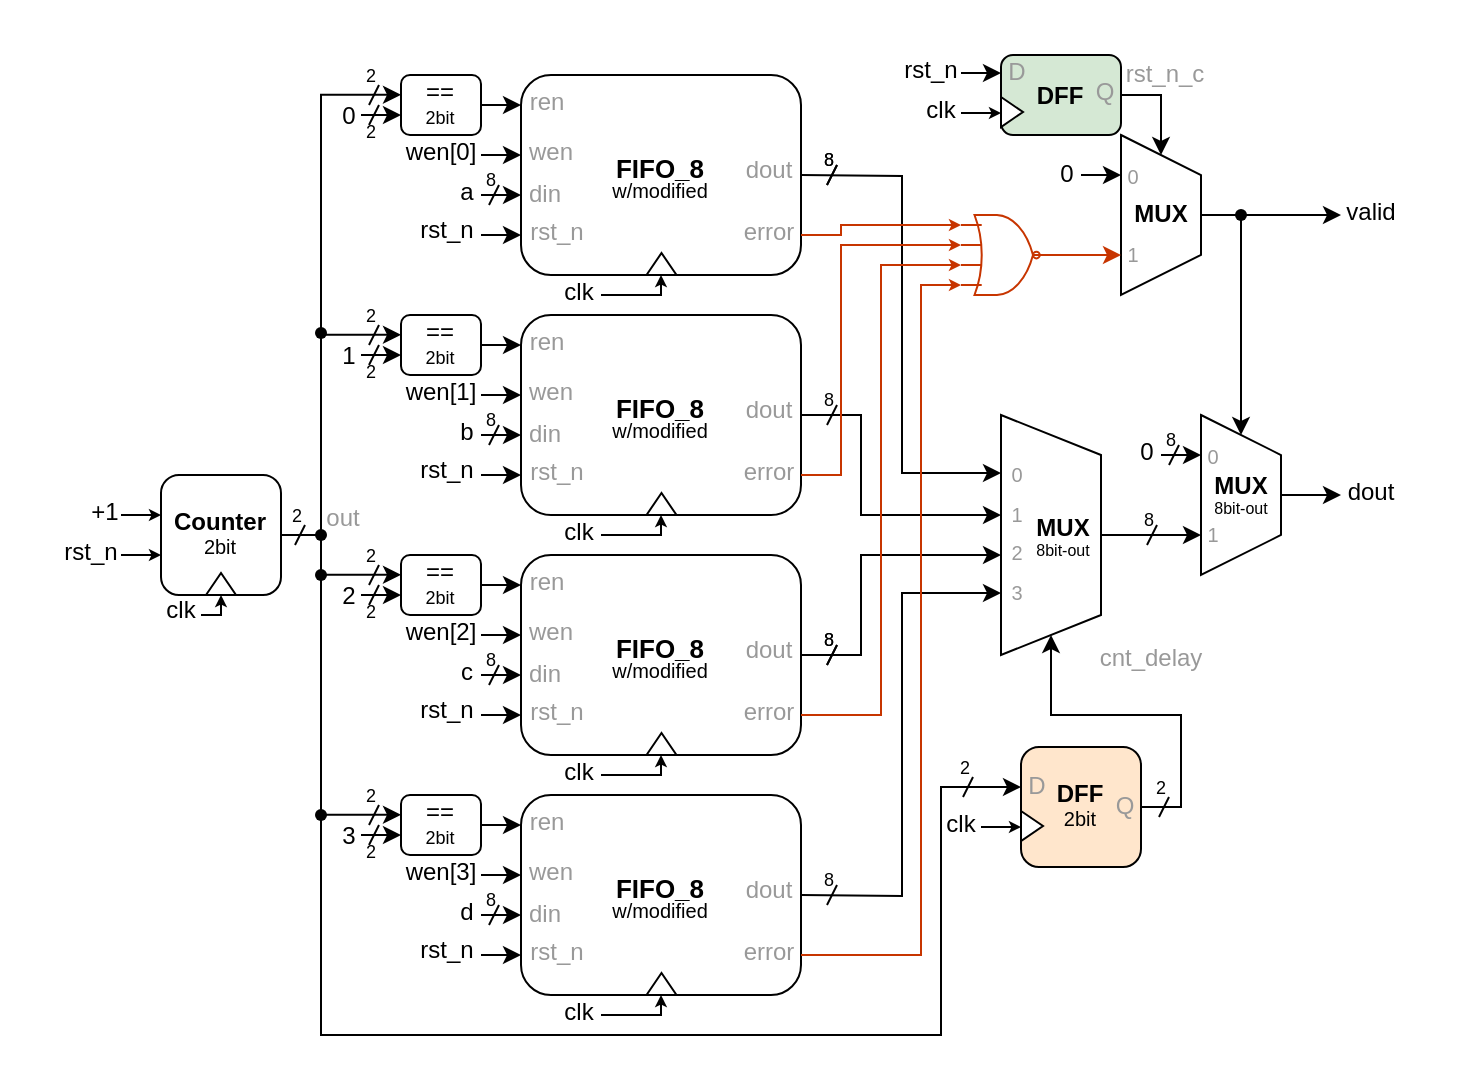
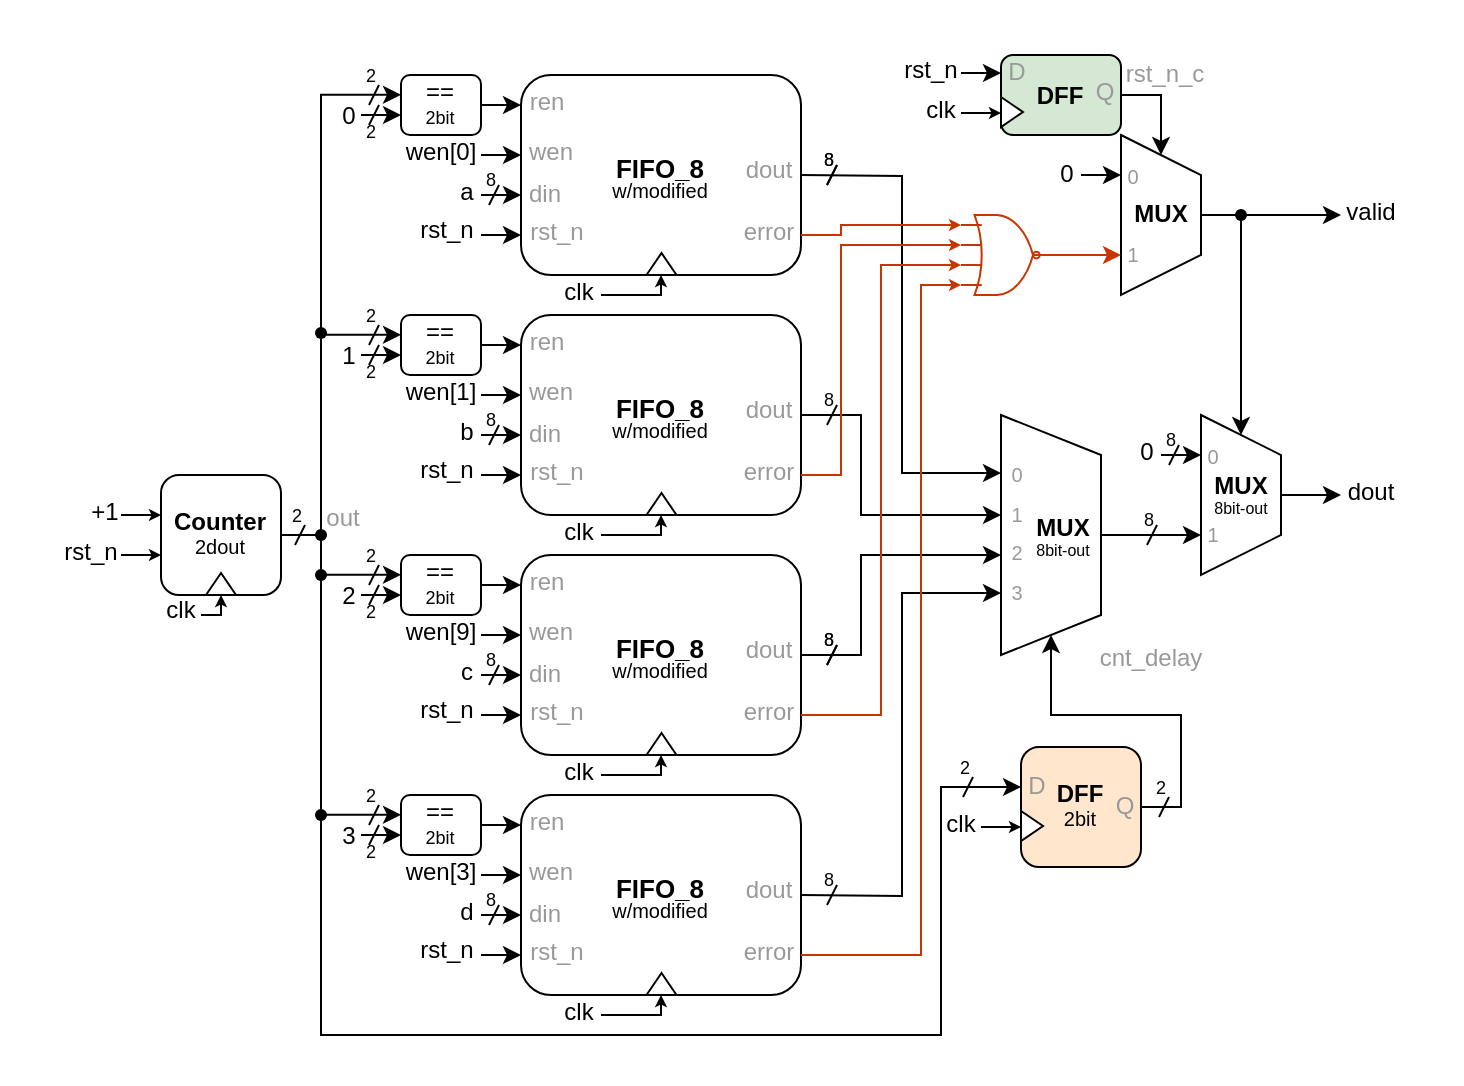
(221, 535) -> (221, 535)
(442, 633) -> (442, 633)
